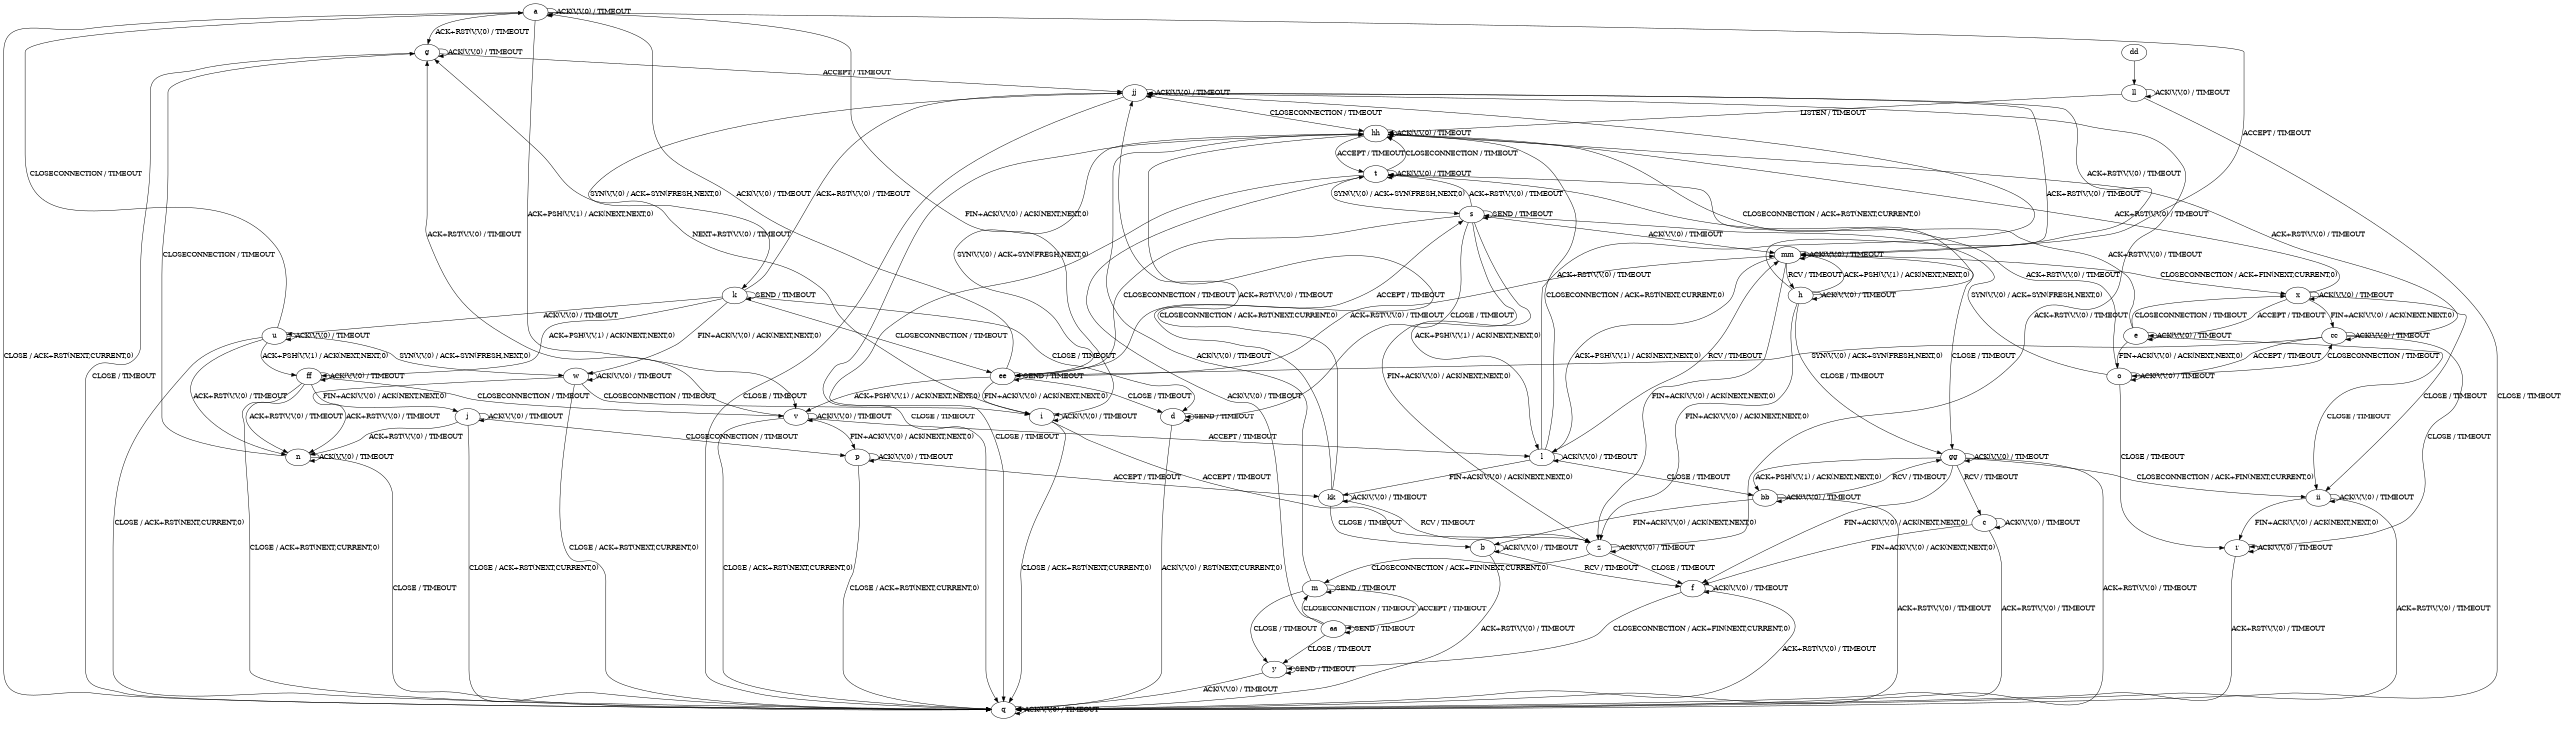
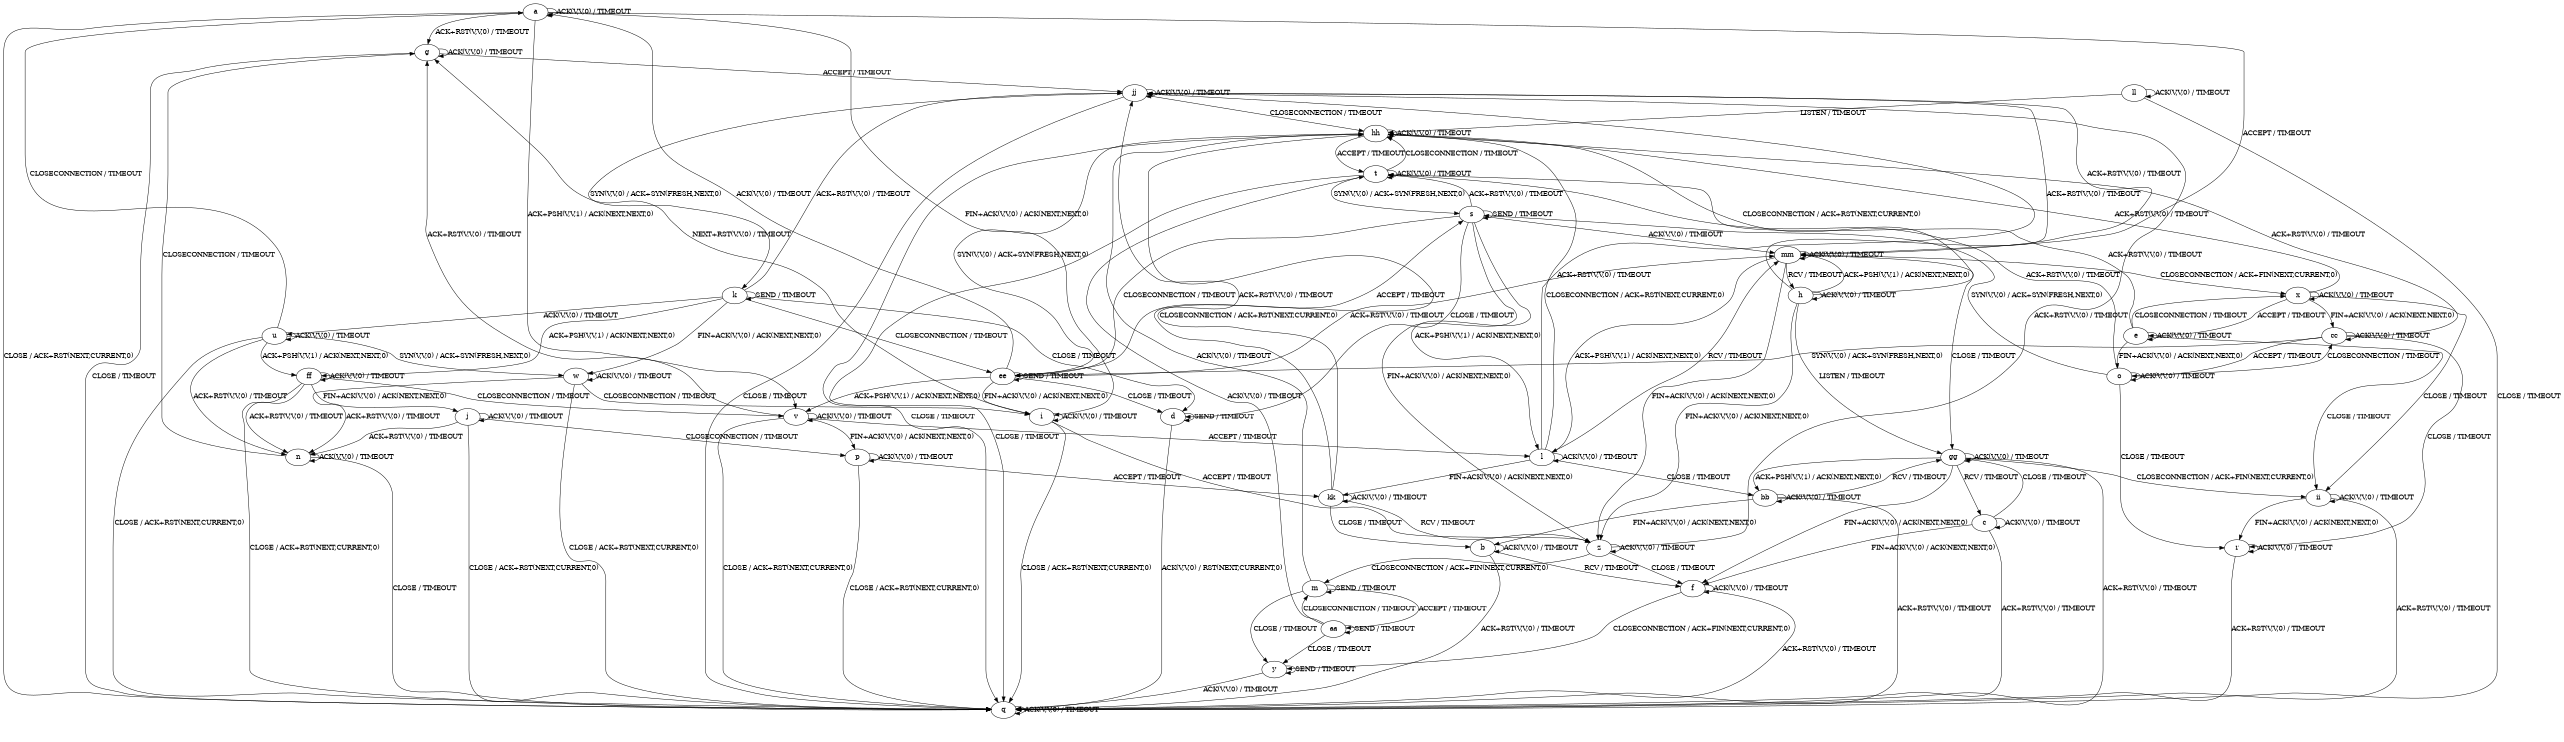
(2134, 53) -> none
(1852, 376) -> (1852, 376)
none -> (2021, 476)
